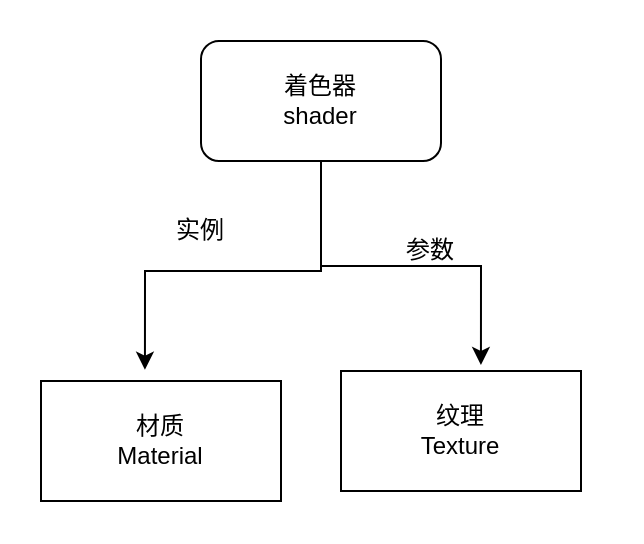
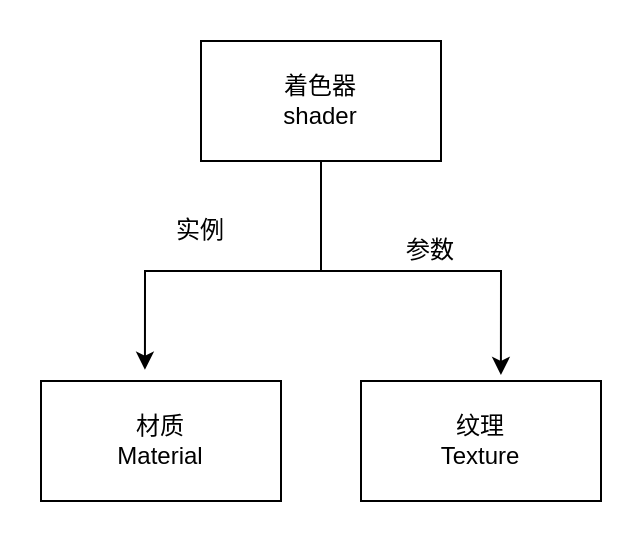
(321, 101) -> (321, 101)
(461, 431) -> (481, 441)
